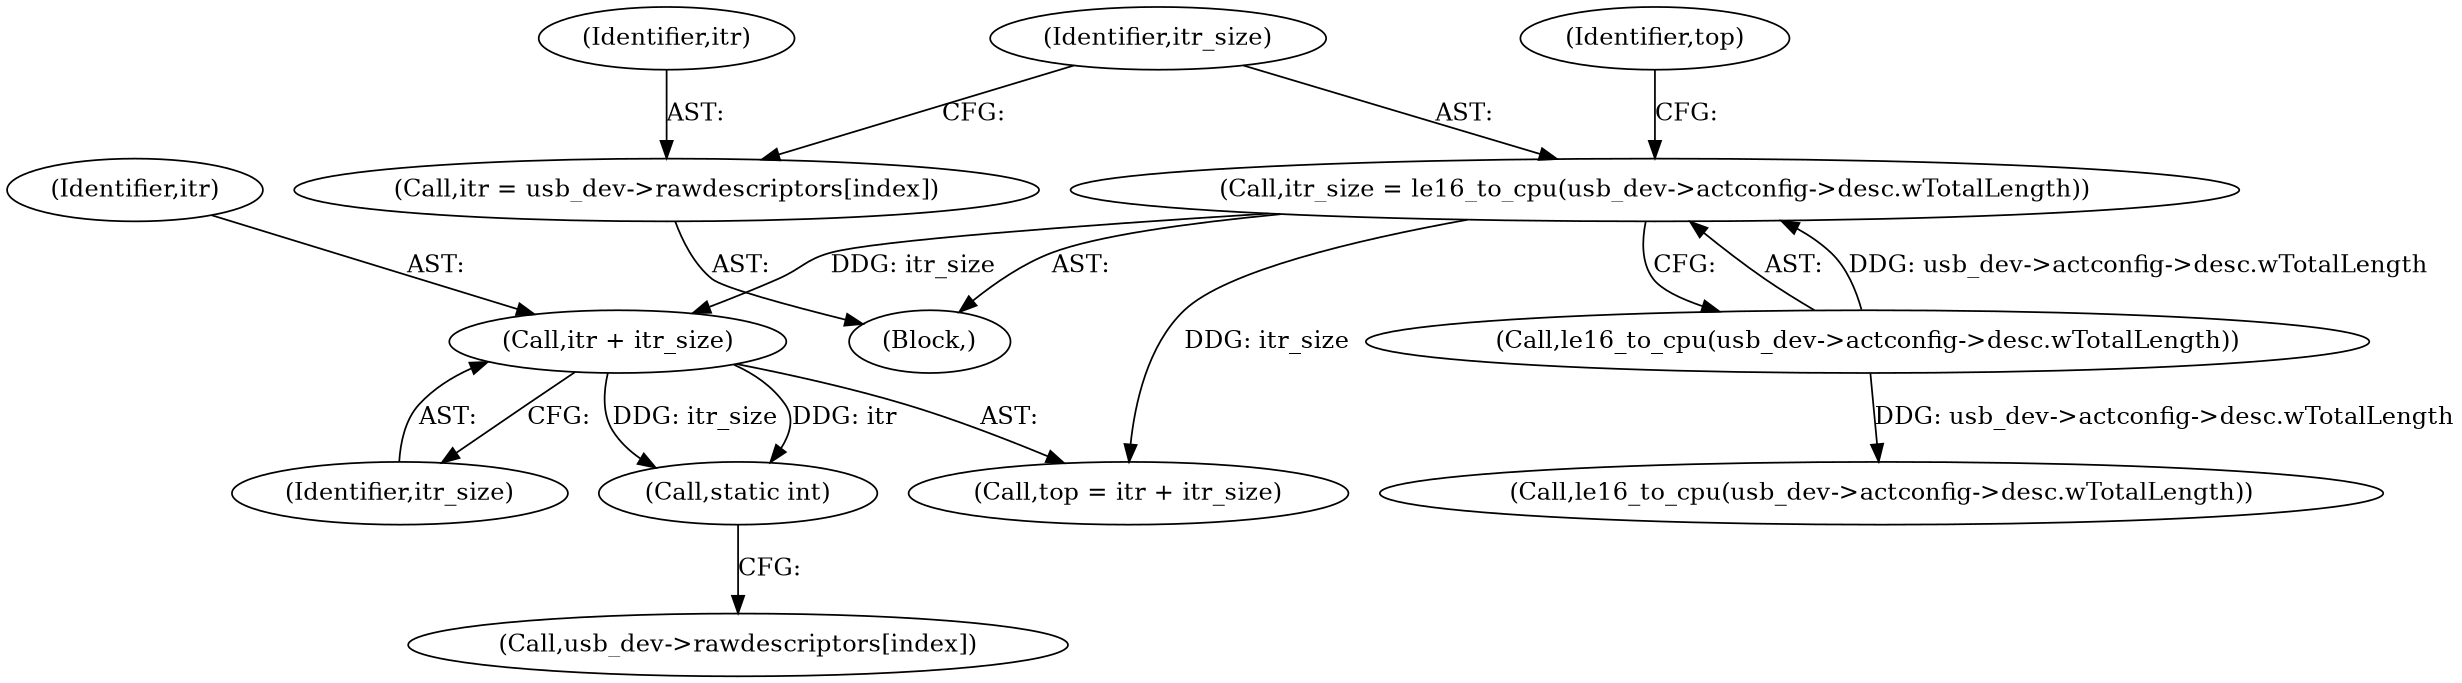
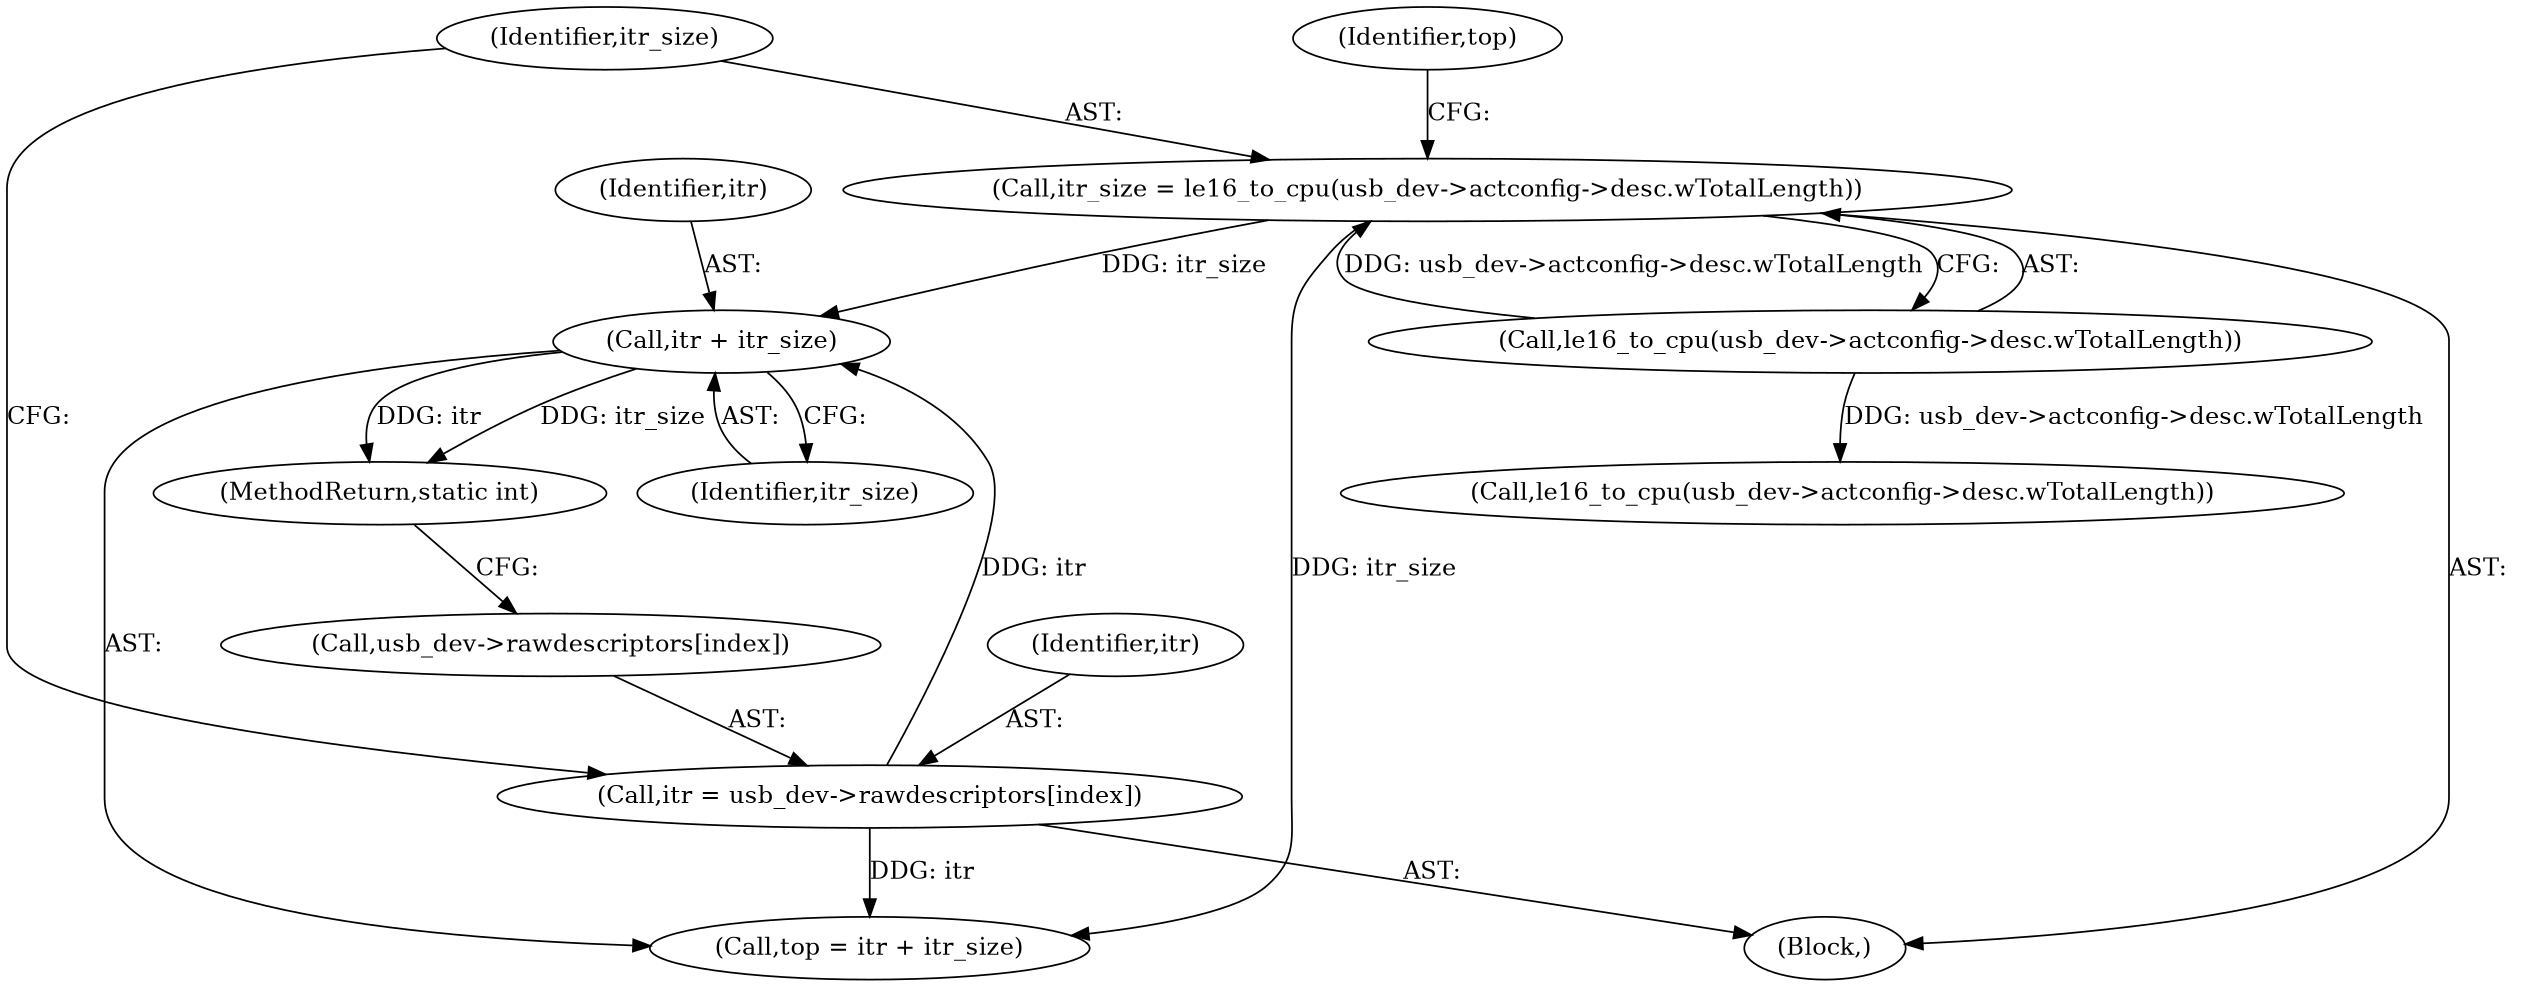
(738, 493) -> (380, 493)
none -> (986, 542)
none -> (702, 717)
none -> (870, 864)
